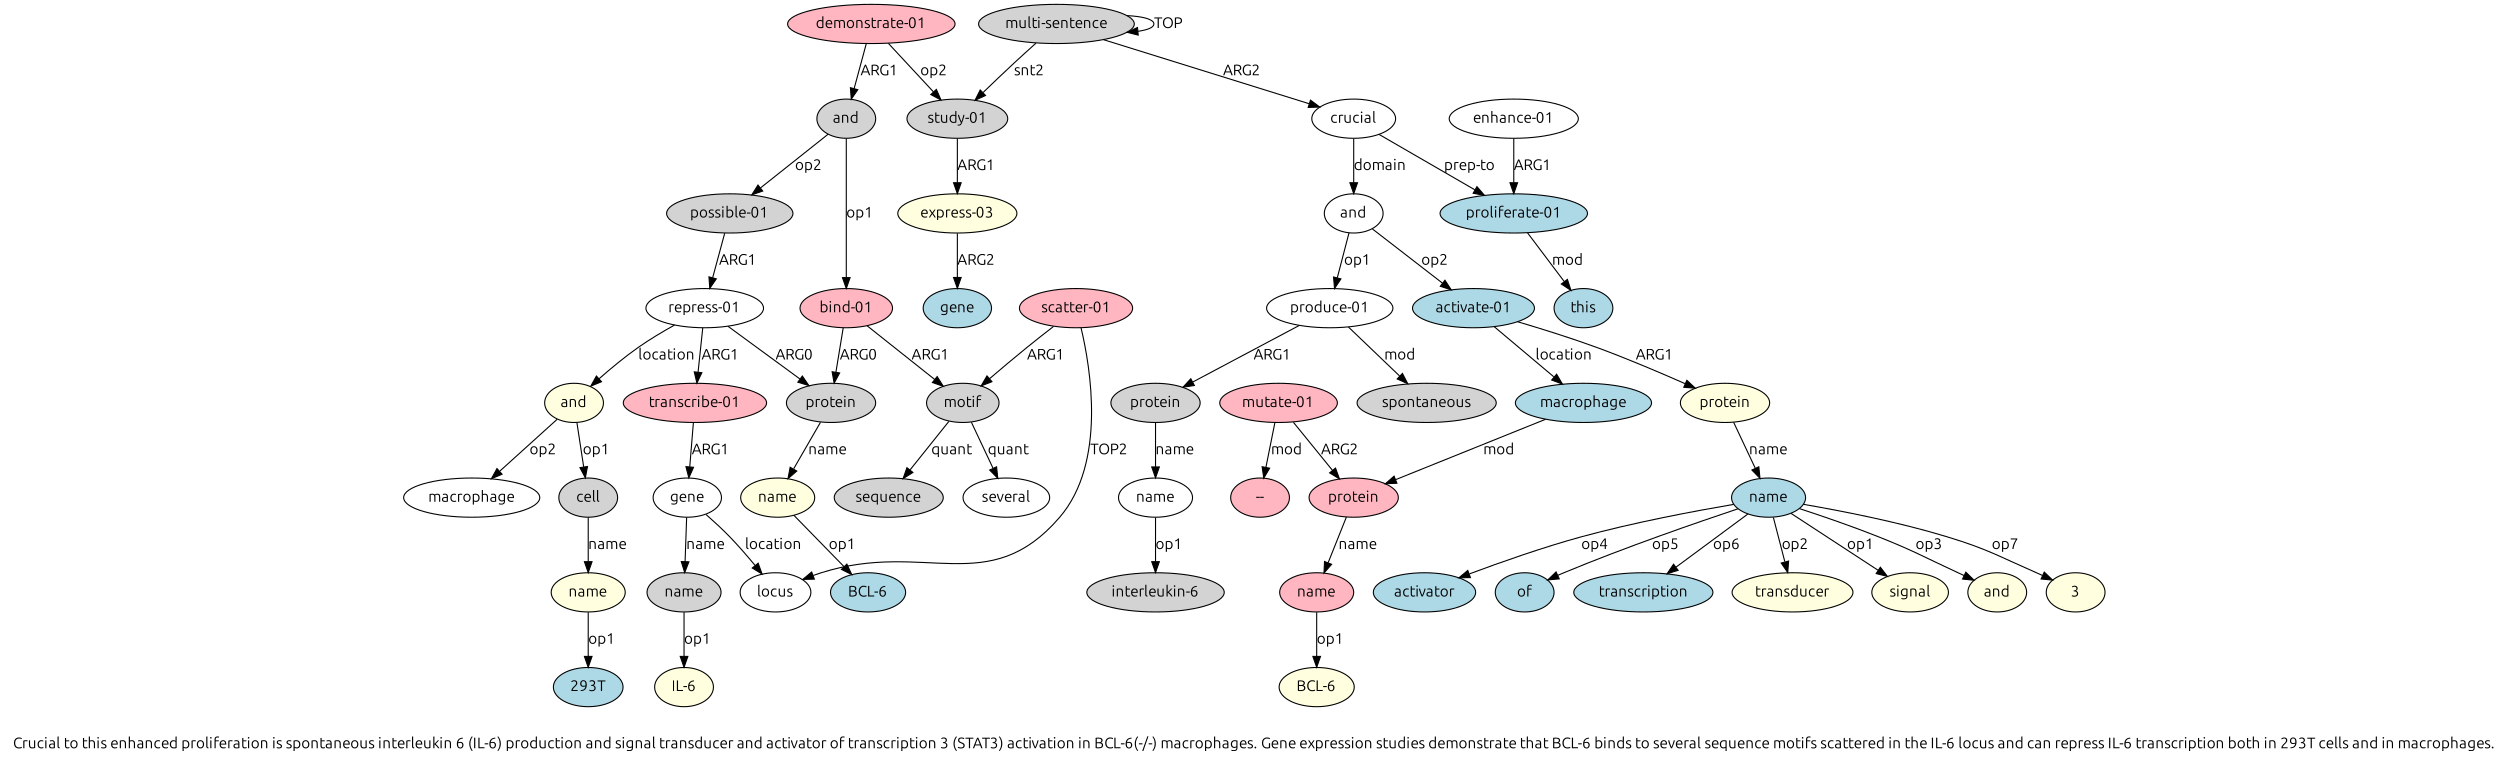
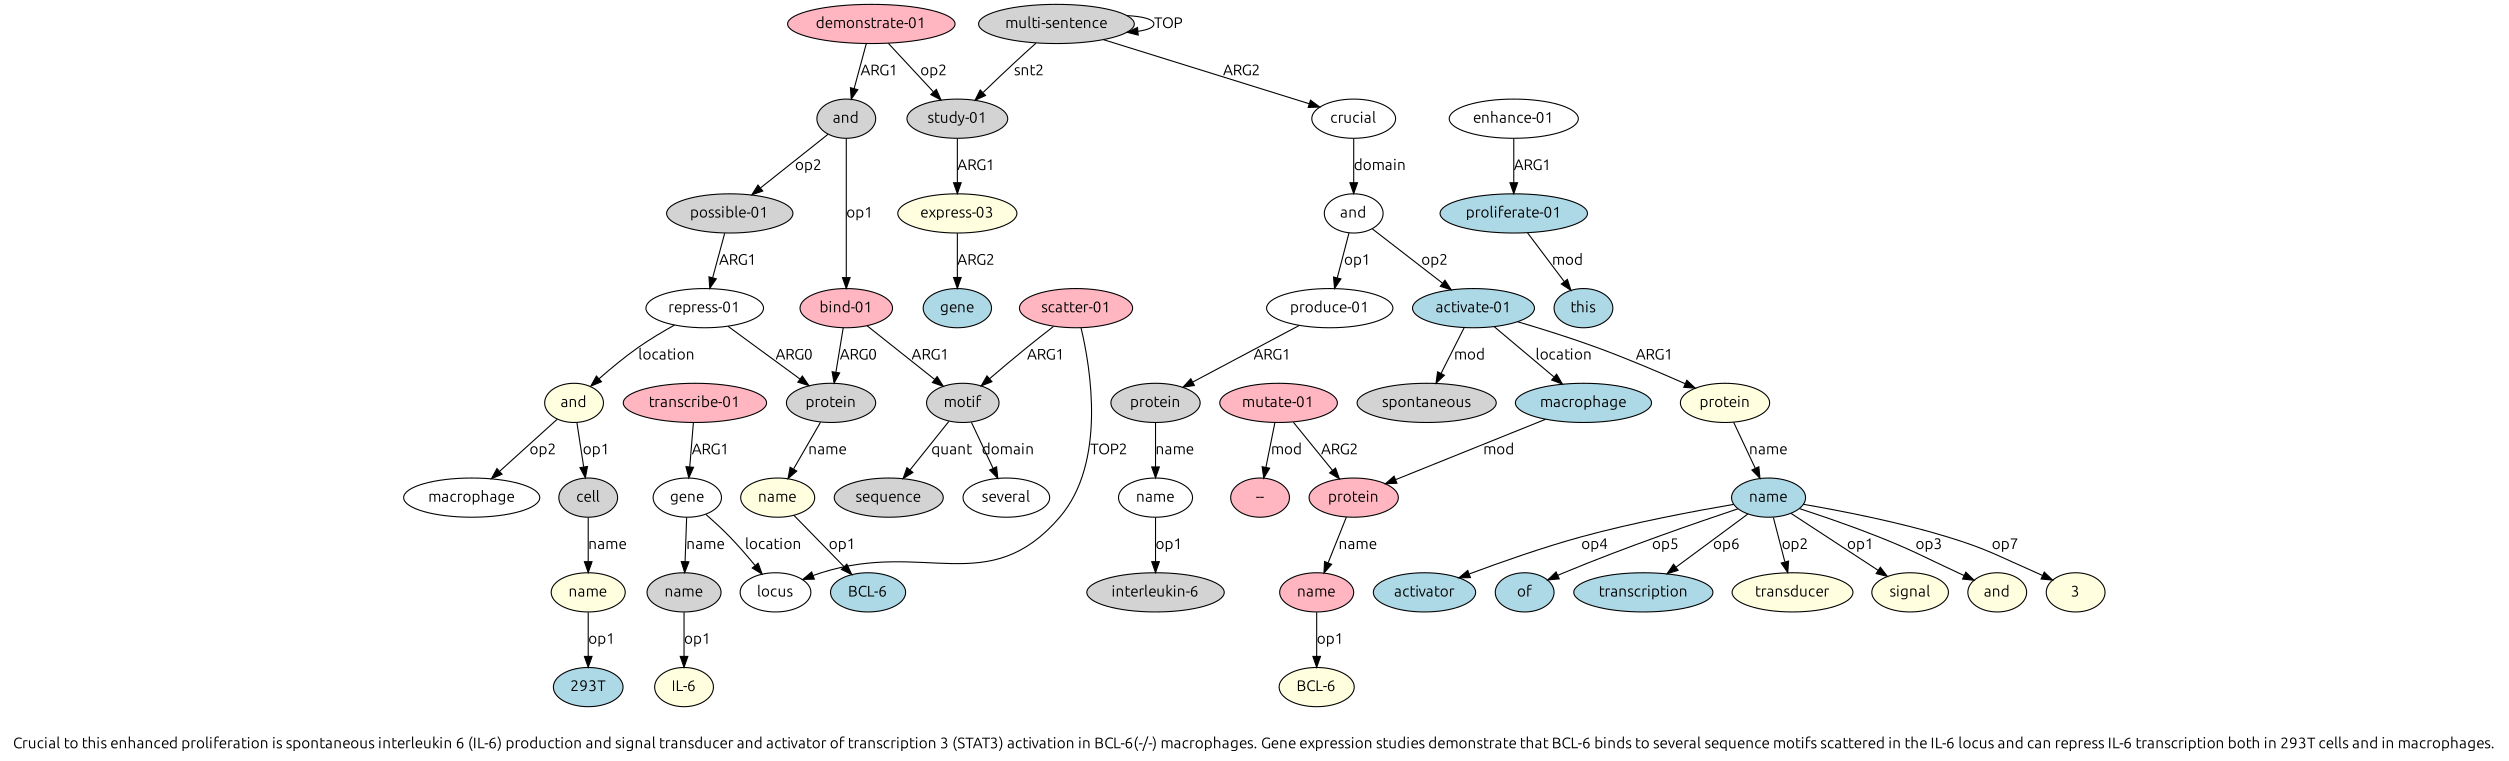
(1427, 162) -> none
(700, 350) -> none
(1374, 352) -> (1453, 350)
(1009, 450) -> (1009, 450)
